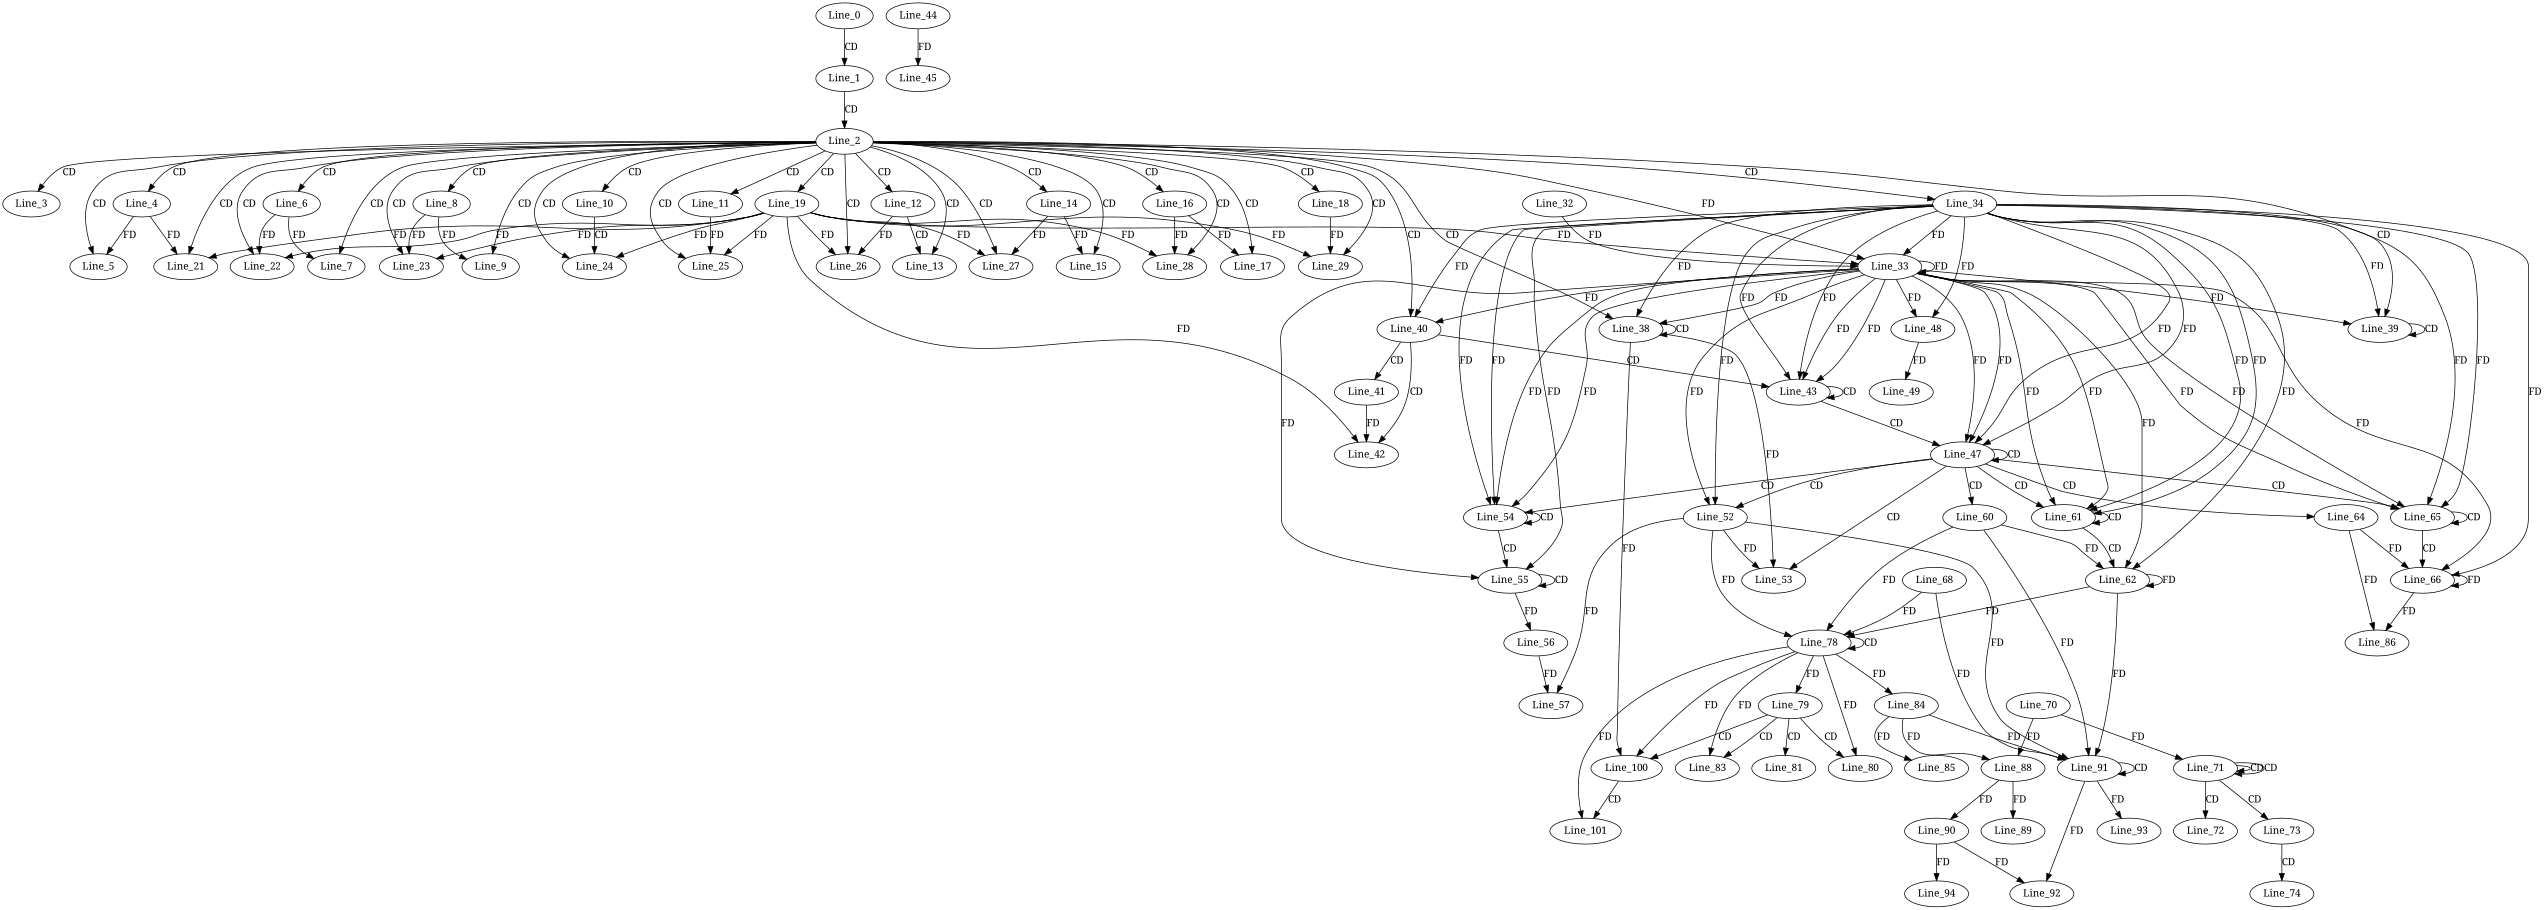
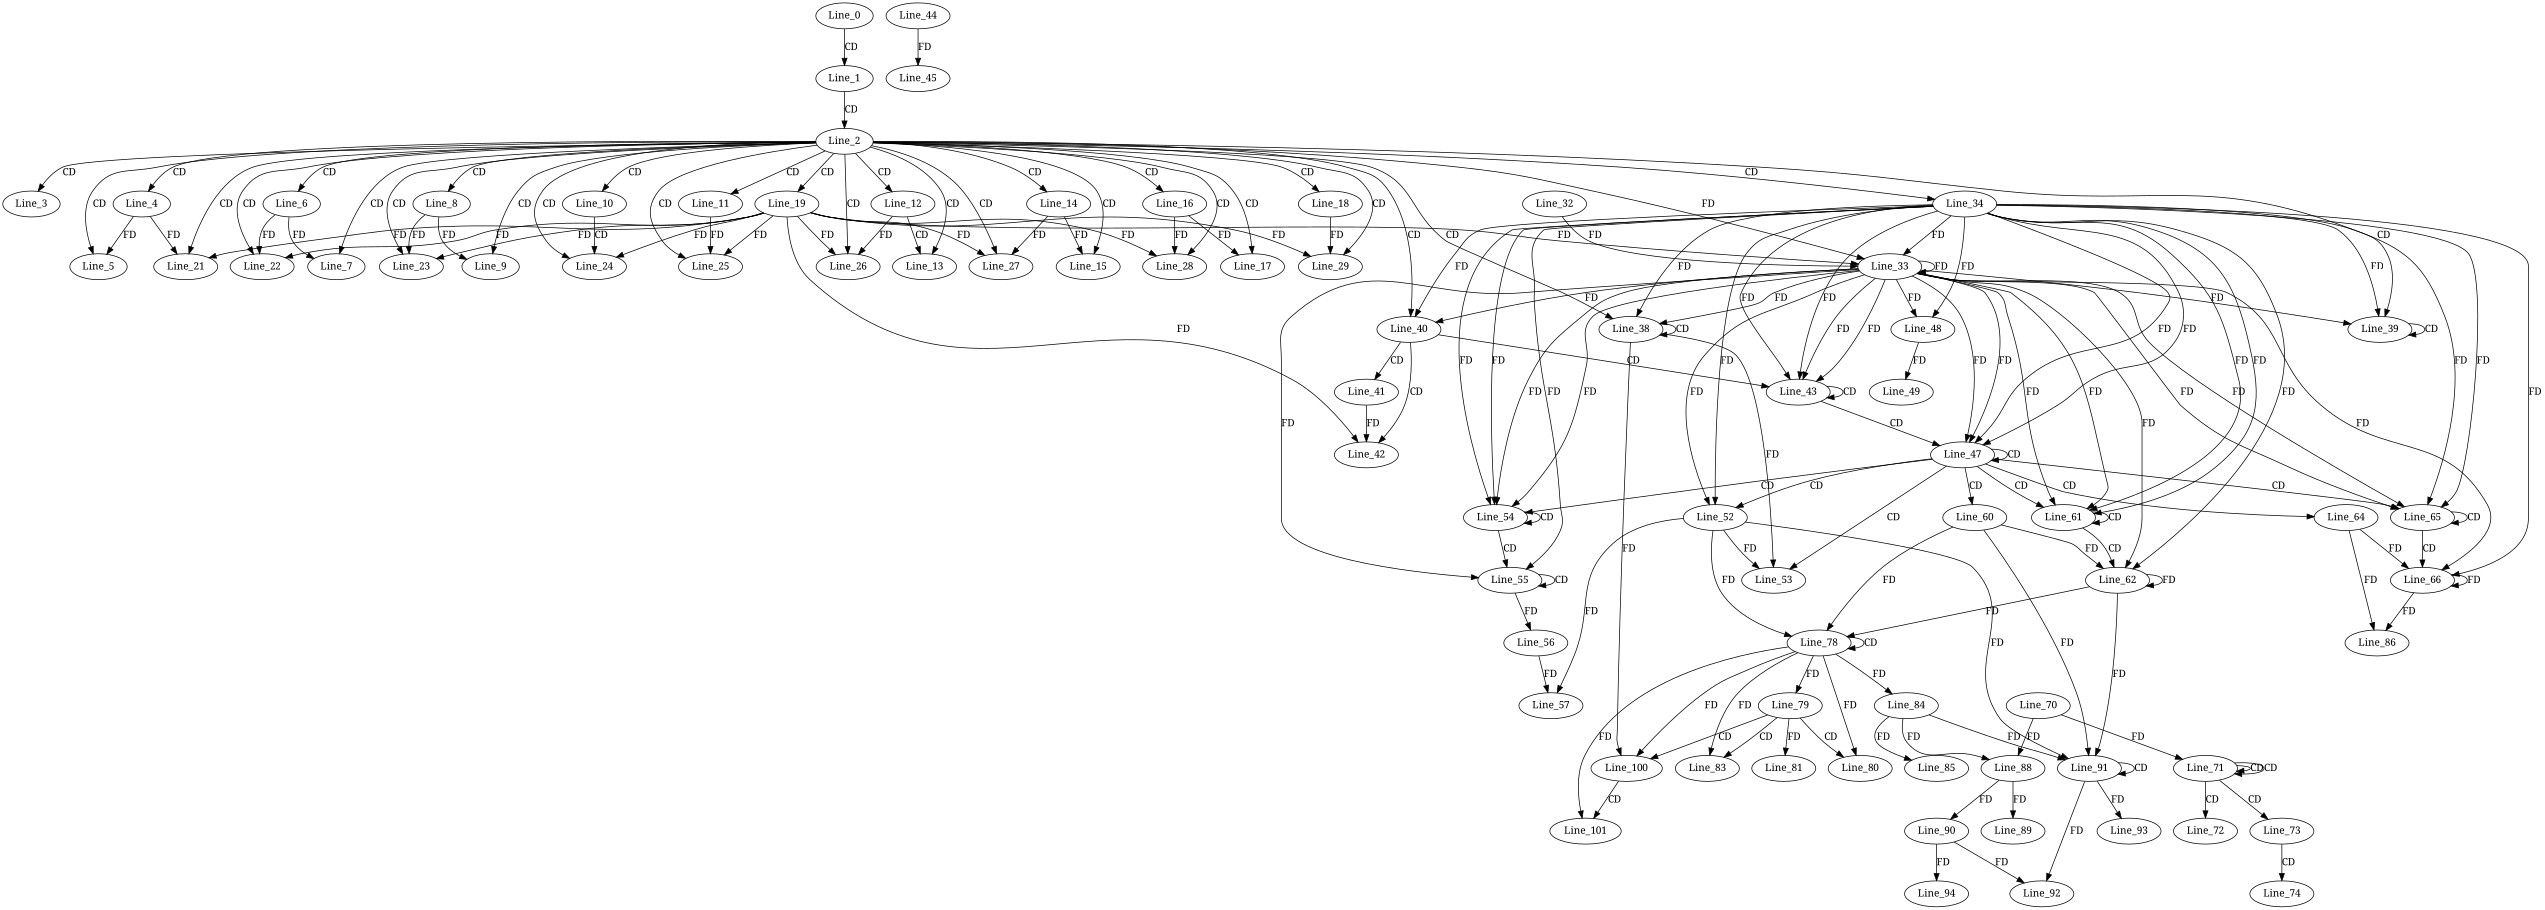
(1934, 580) -> none
(1794, 737) -> (1794, 737)
